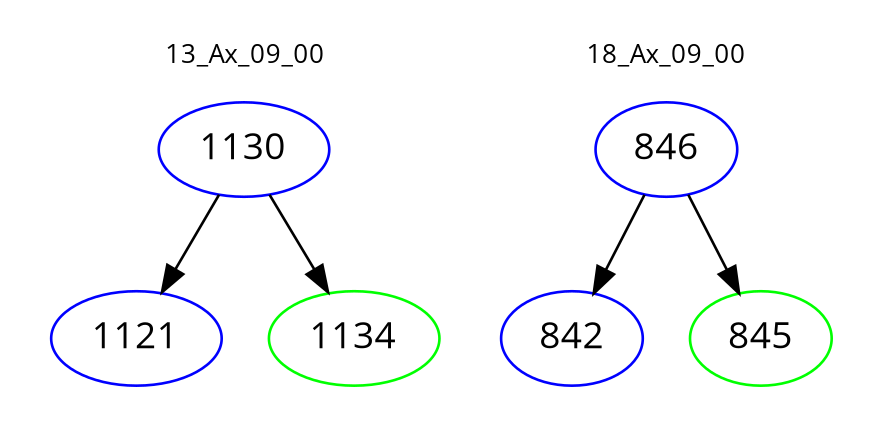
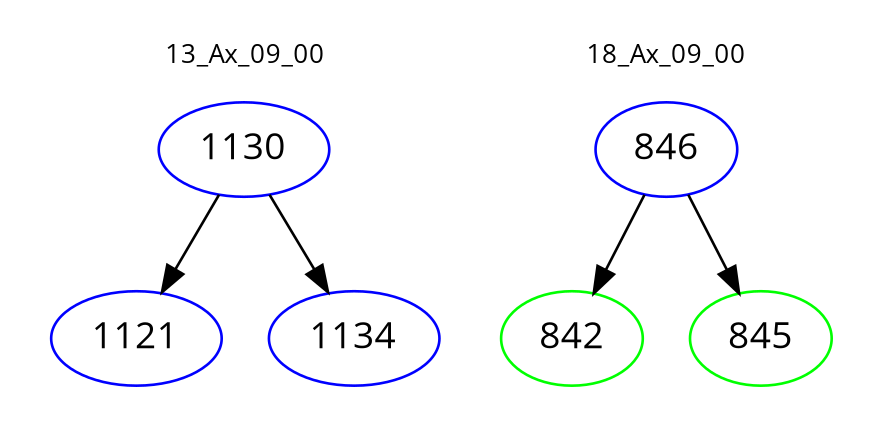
(354, 338) -> (354, 338)
(572, 338) -> (572, 338)
